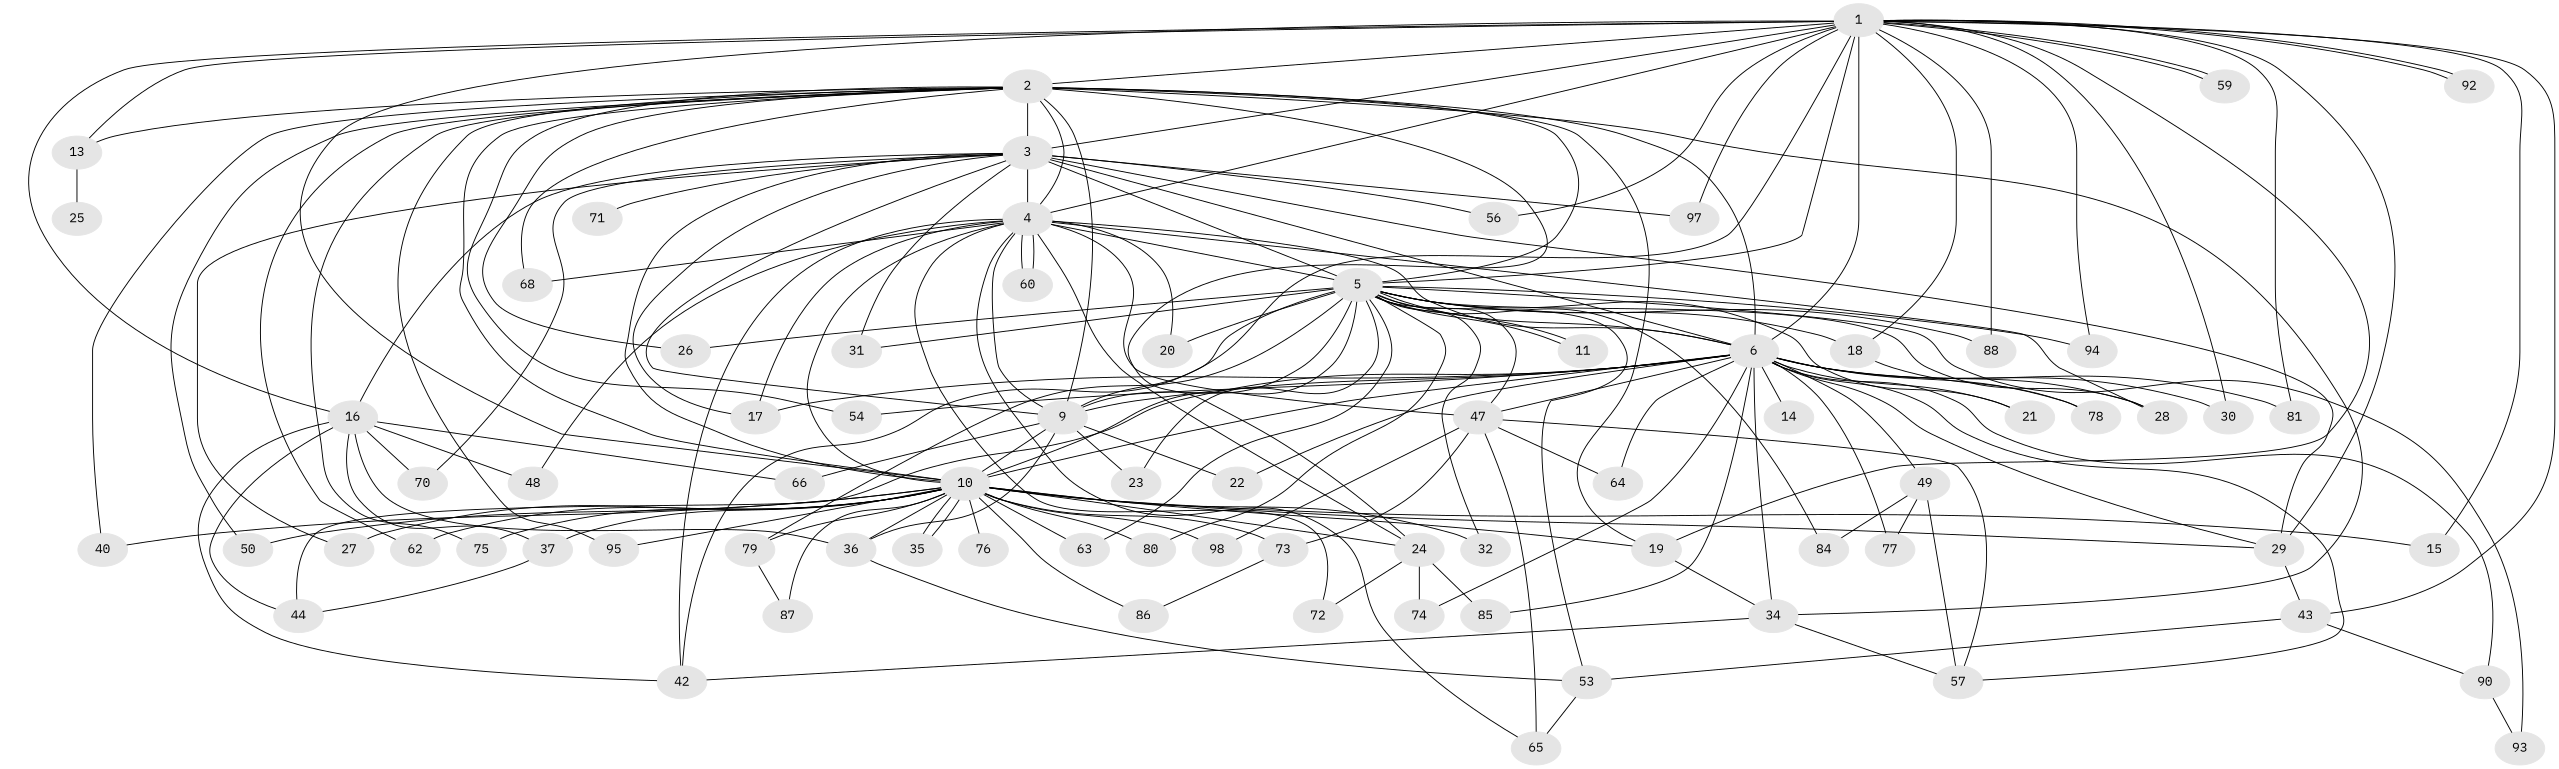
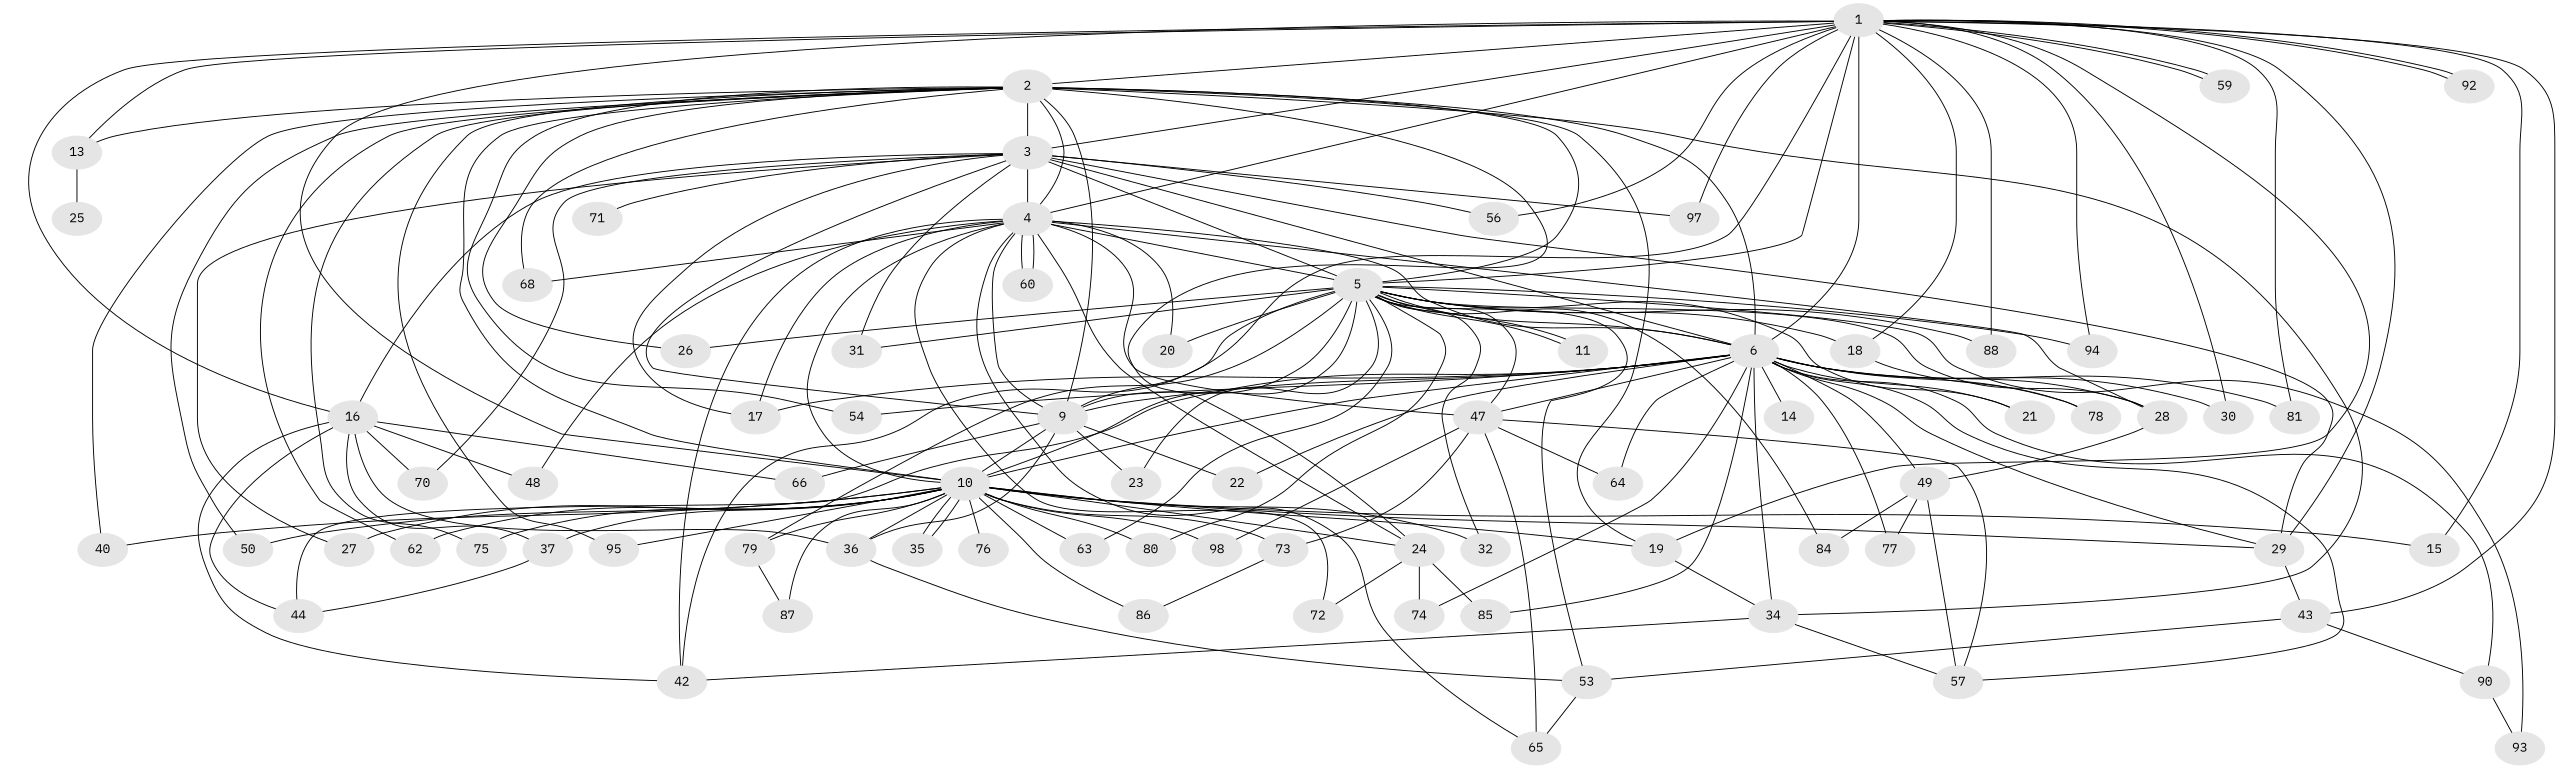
(637, 296) -> none
none -> (2072, 452)
